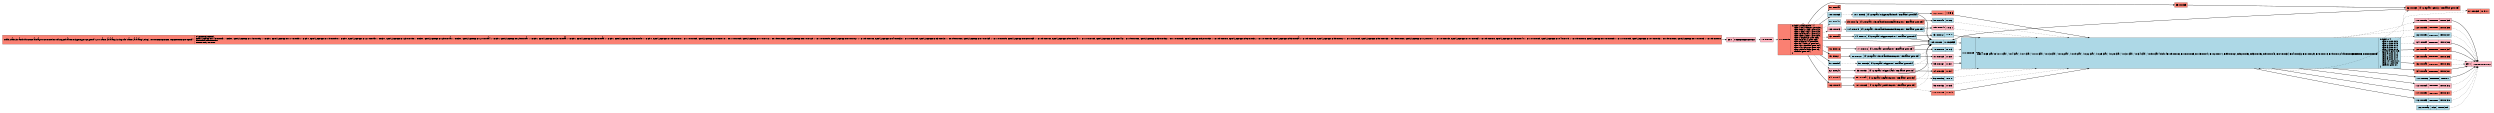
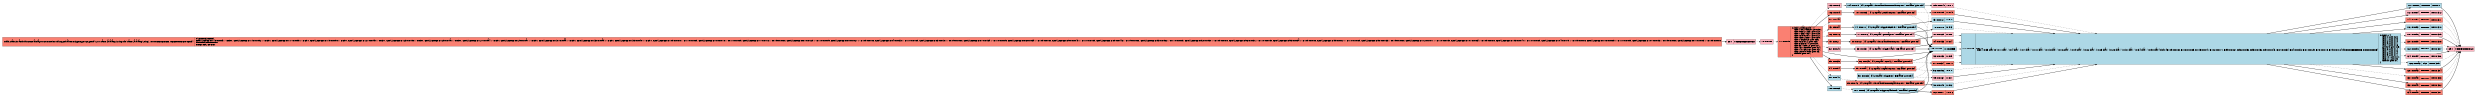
(2399, 28) -> (2404, 62)
(1885, 56) -> (1885, 42)
(1834, 63) -> none
